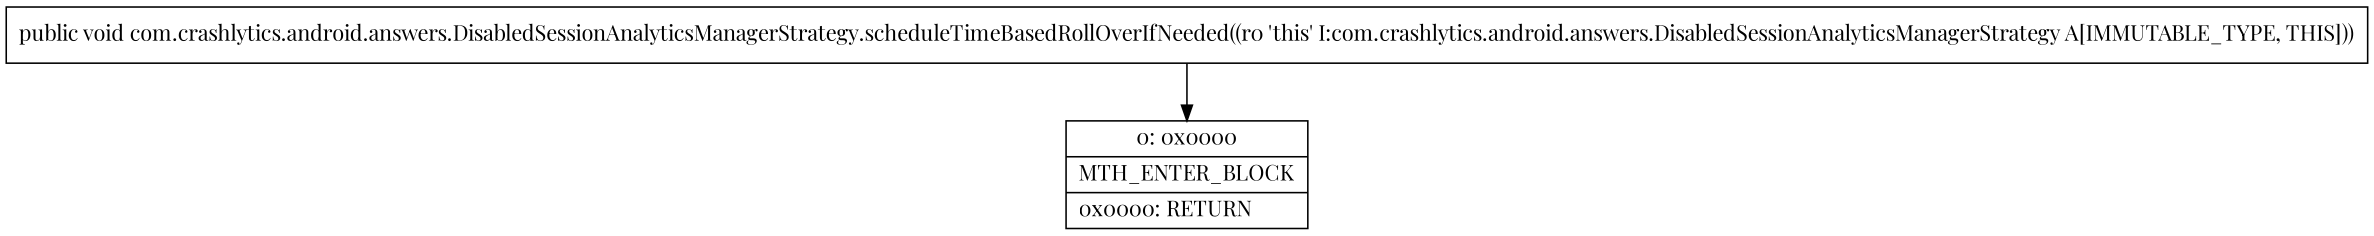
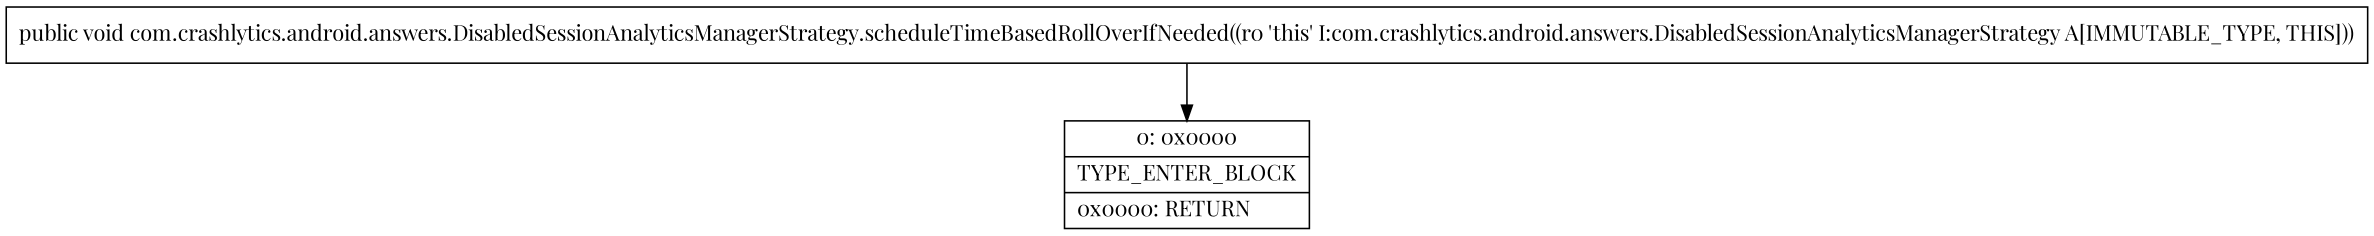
(1187, 174) -> (1187, 174)
